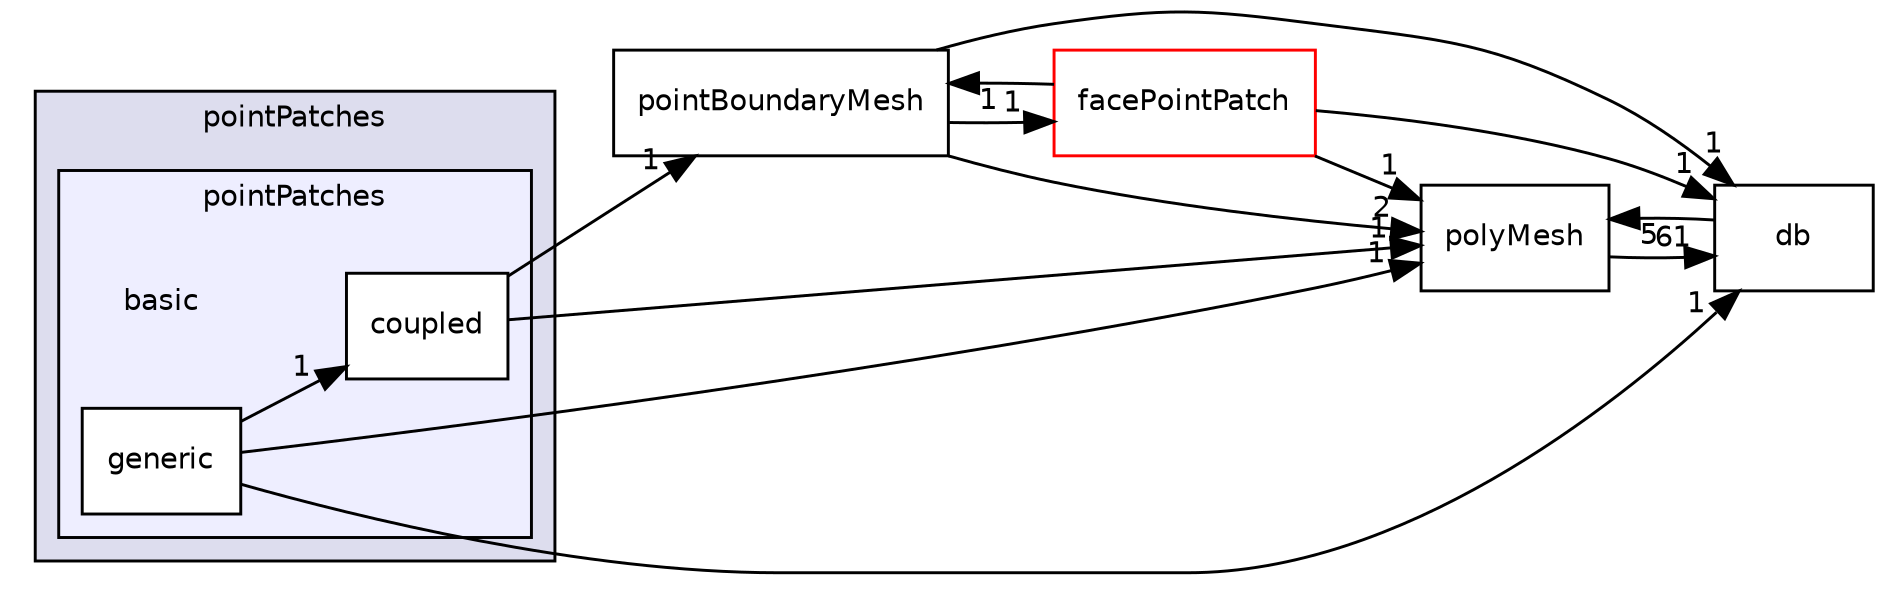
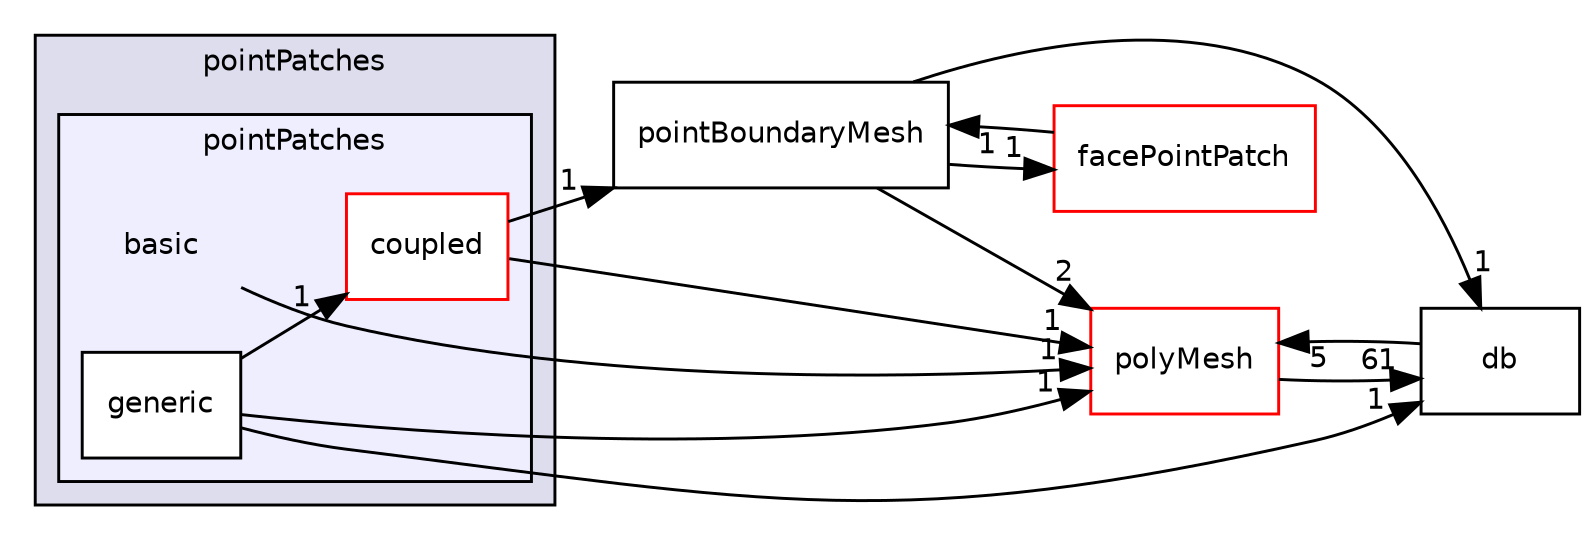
(1504, 135) -> none
(1354, 172) -> (646, 368)
(1515, 238) -> (1185, 361)
(427, 326) -> (427, 247)
